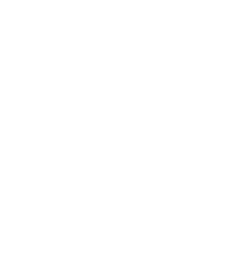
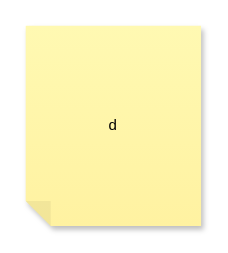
none -> (113, 126)
